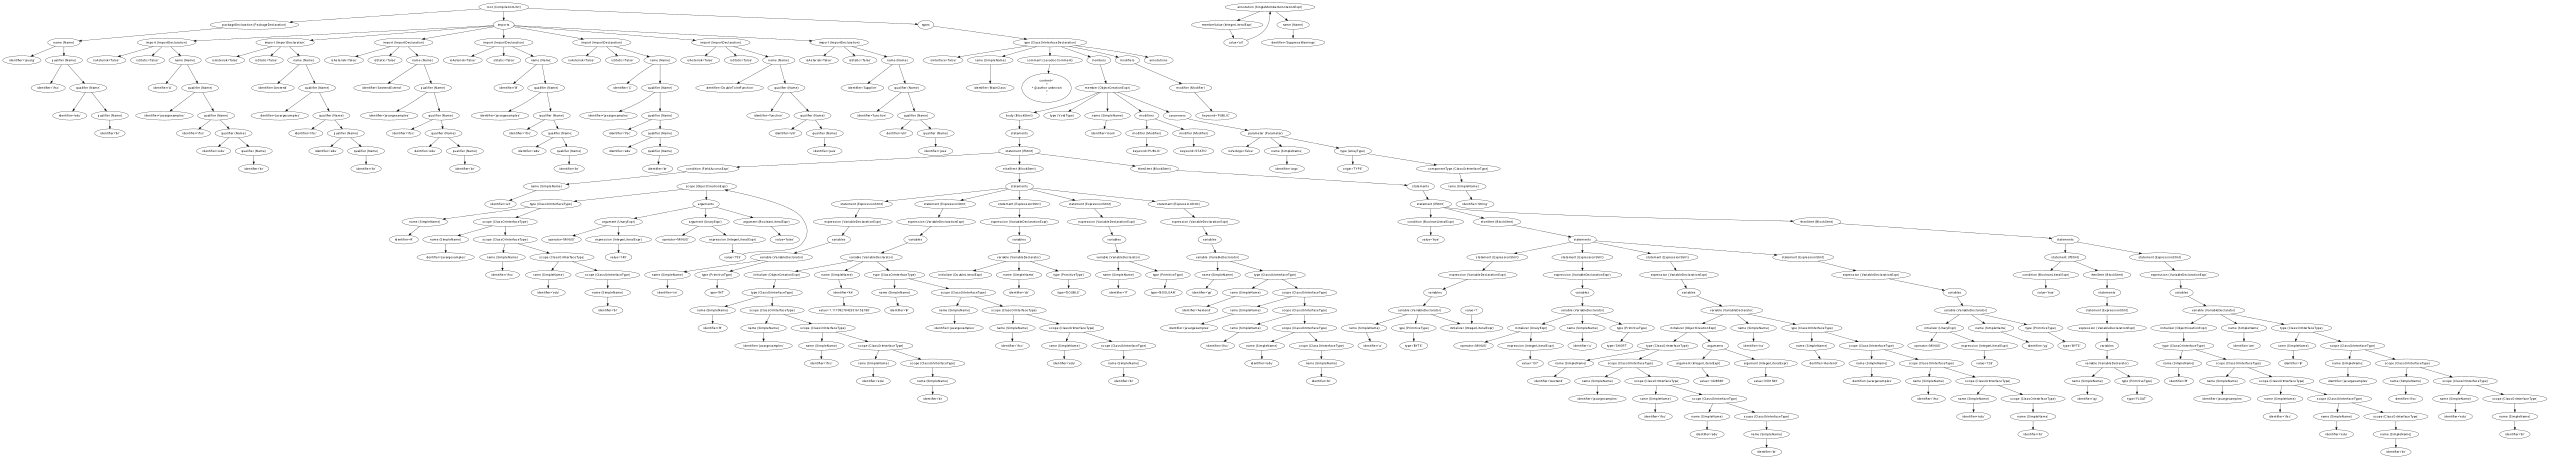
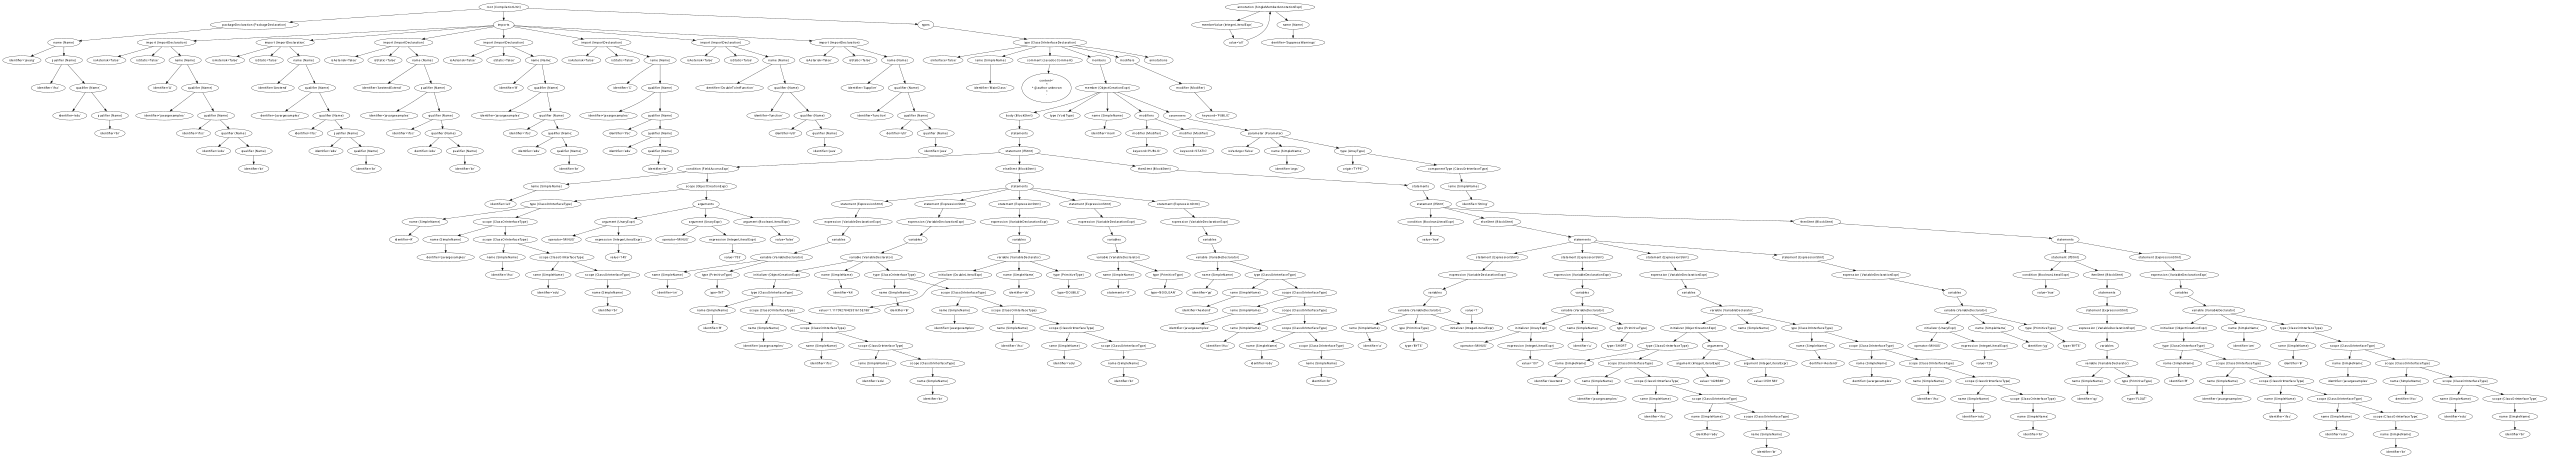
(804, 222) -> (707, 176)
(1118, 293) -> (1118, 293)
(844, 300) -> (913, 299)
(1754, 346) -> none
